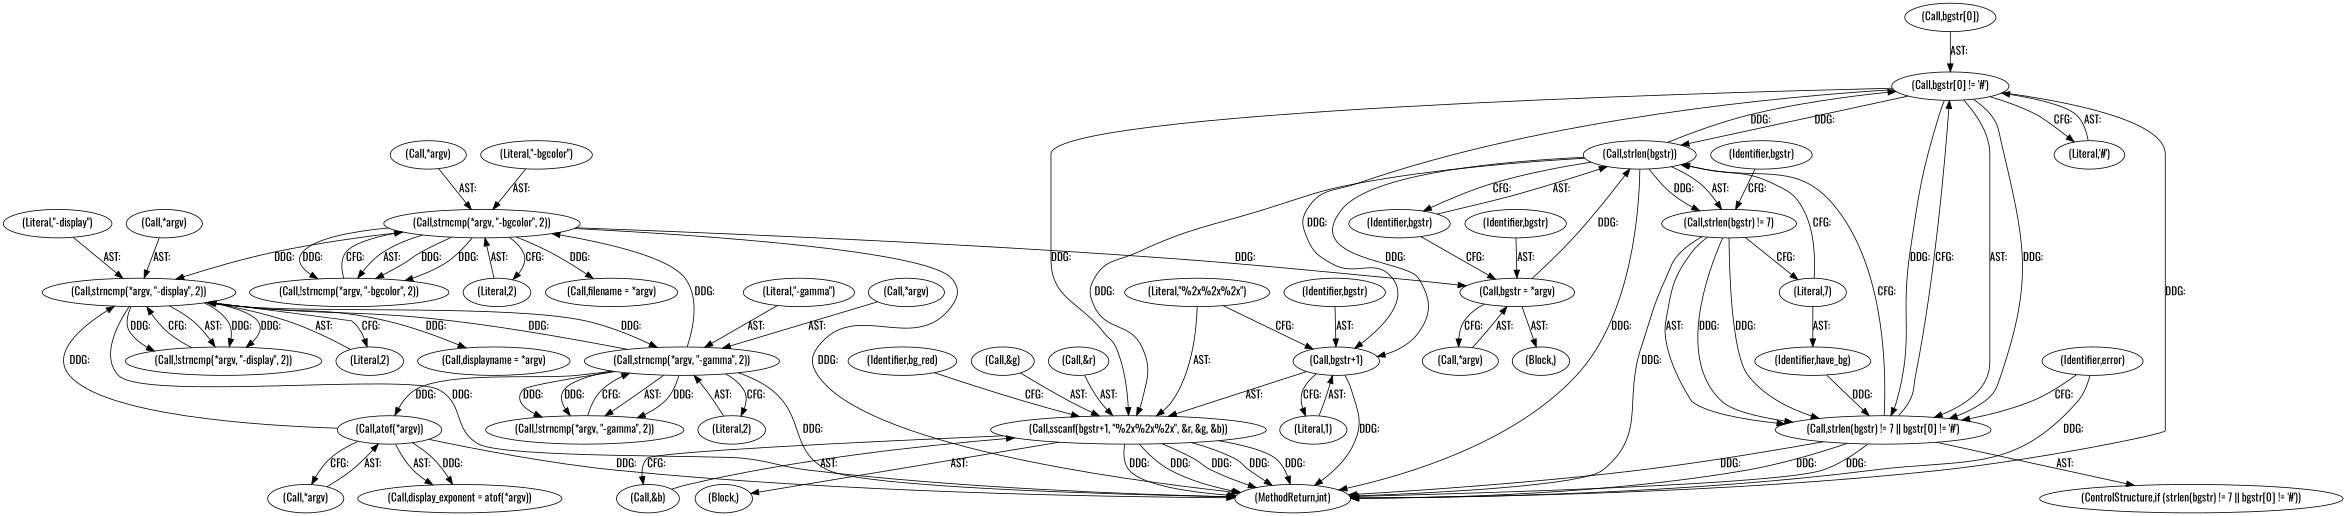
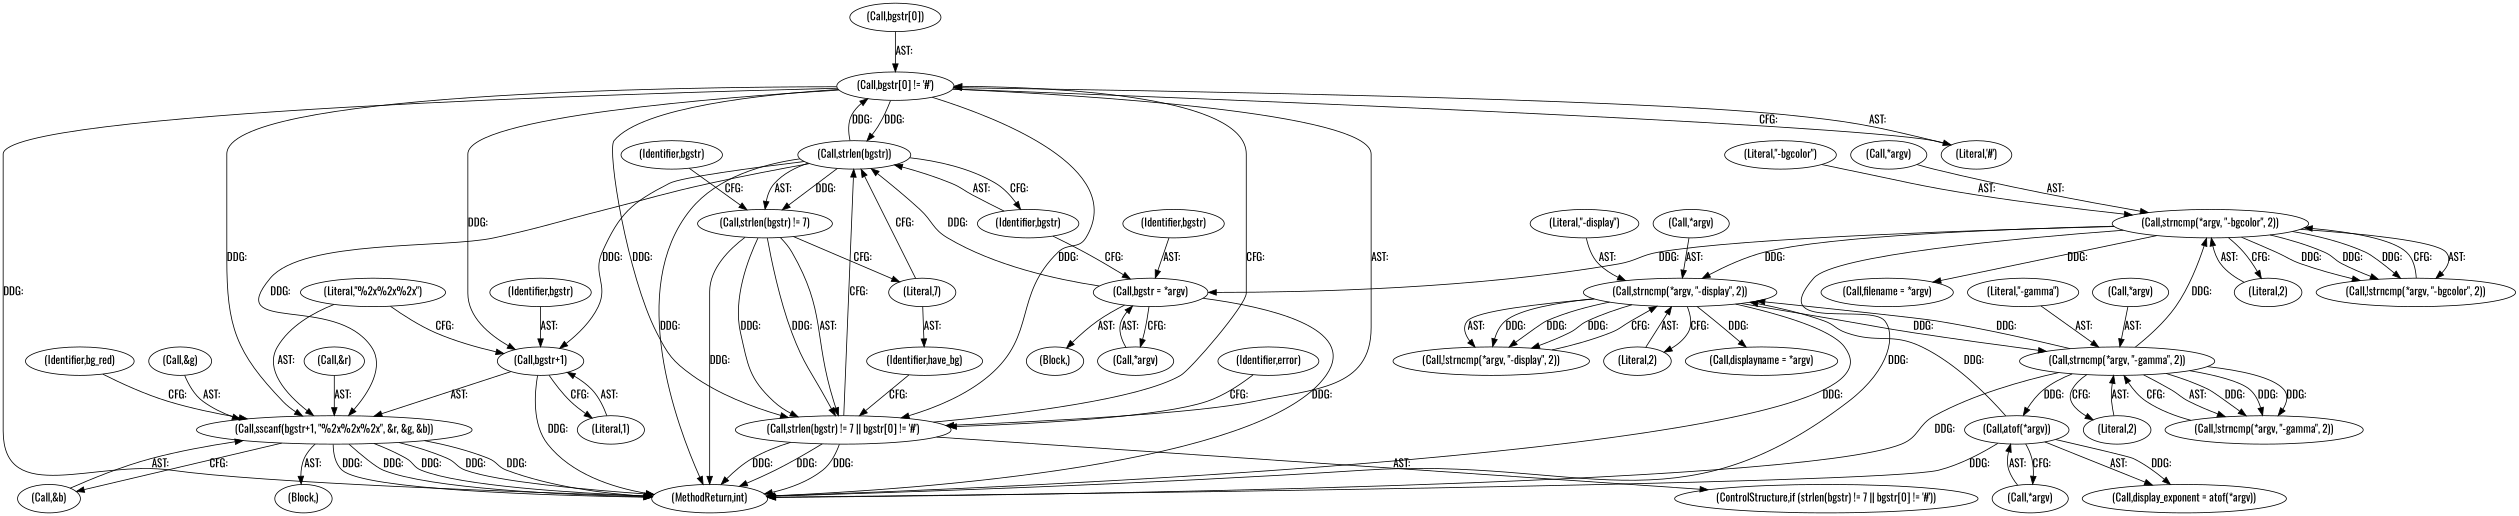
(1864, 396) -> (900, 396)
(1819, 476) -> (1126, 458)
